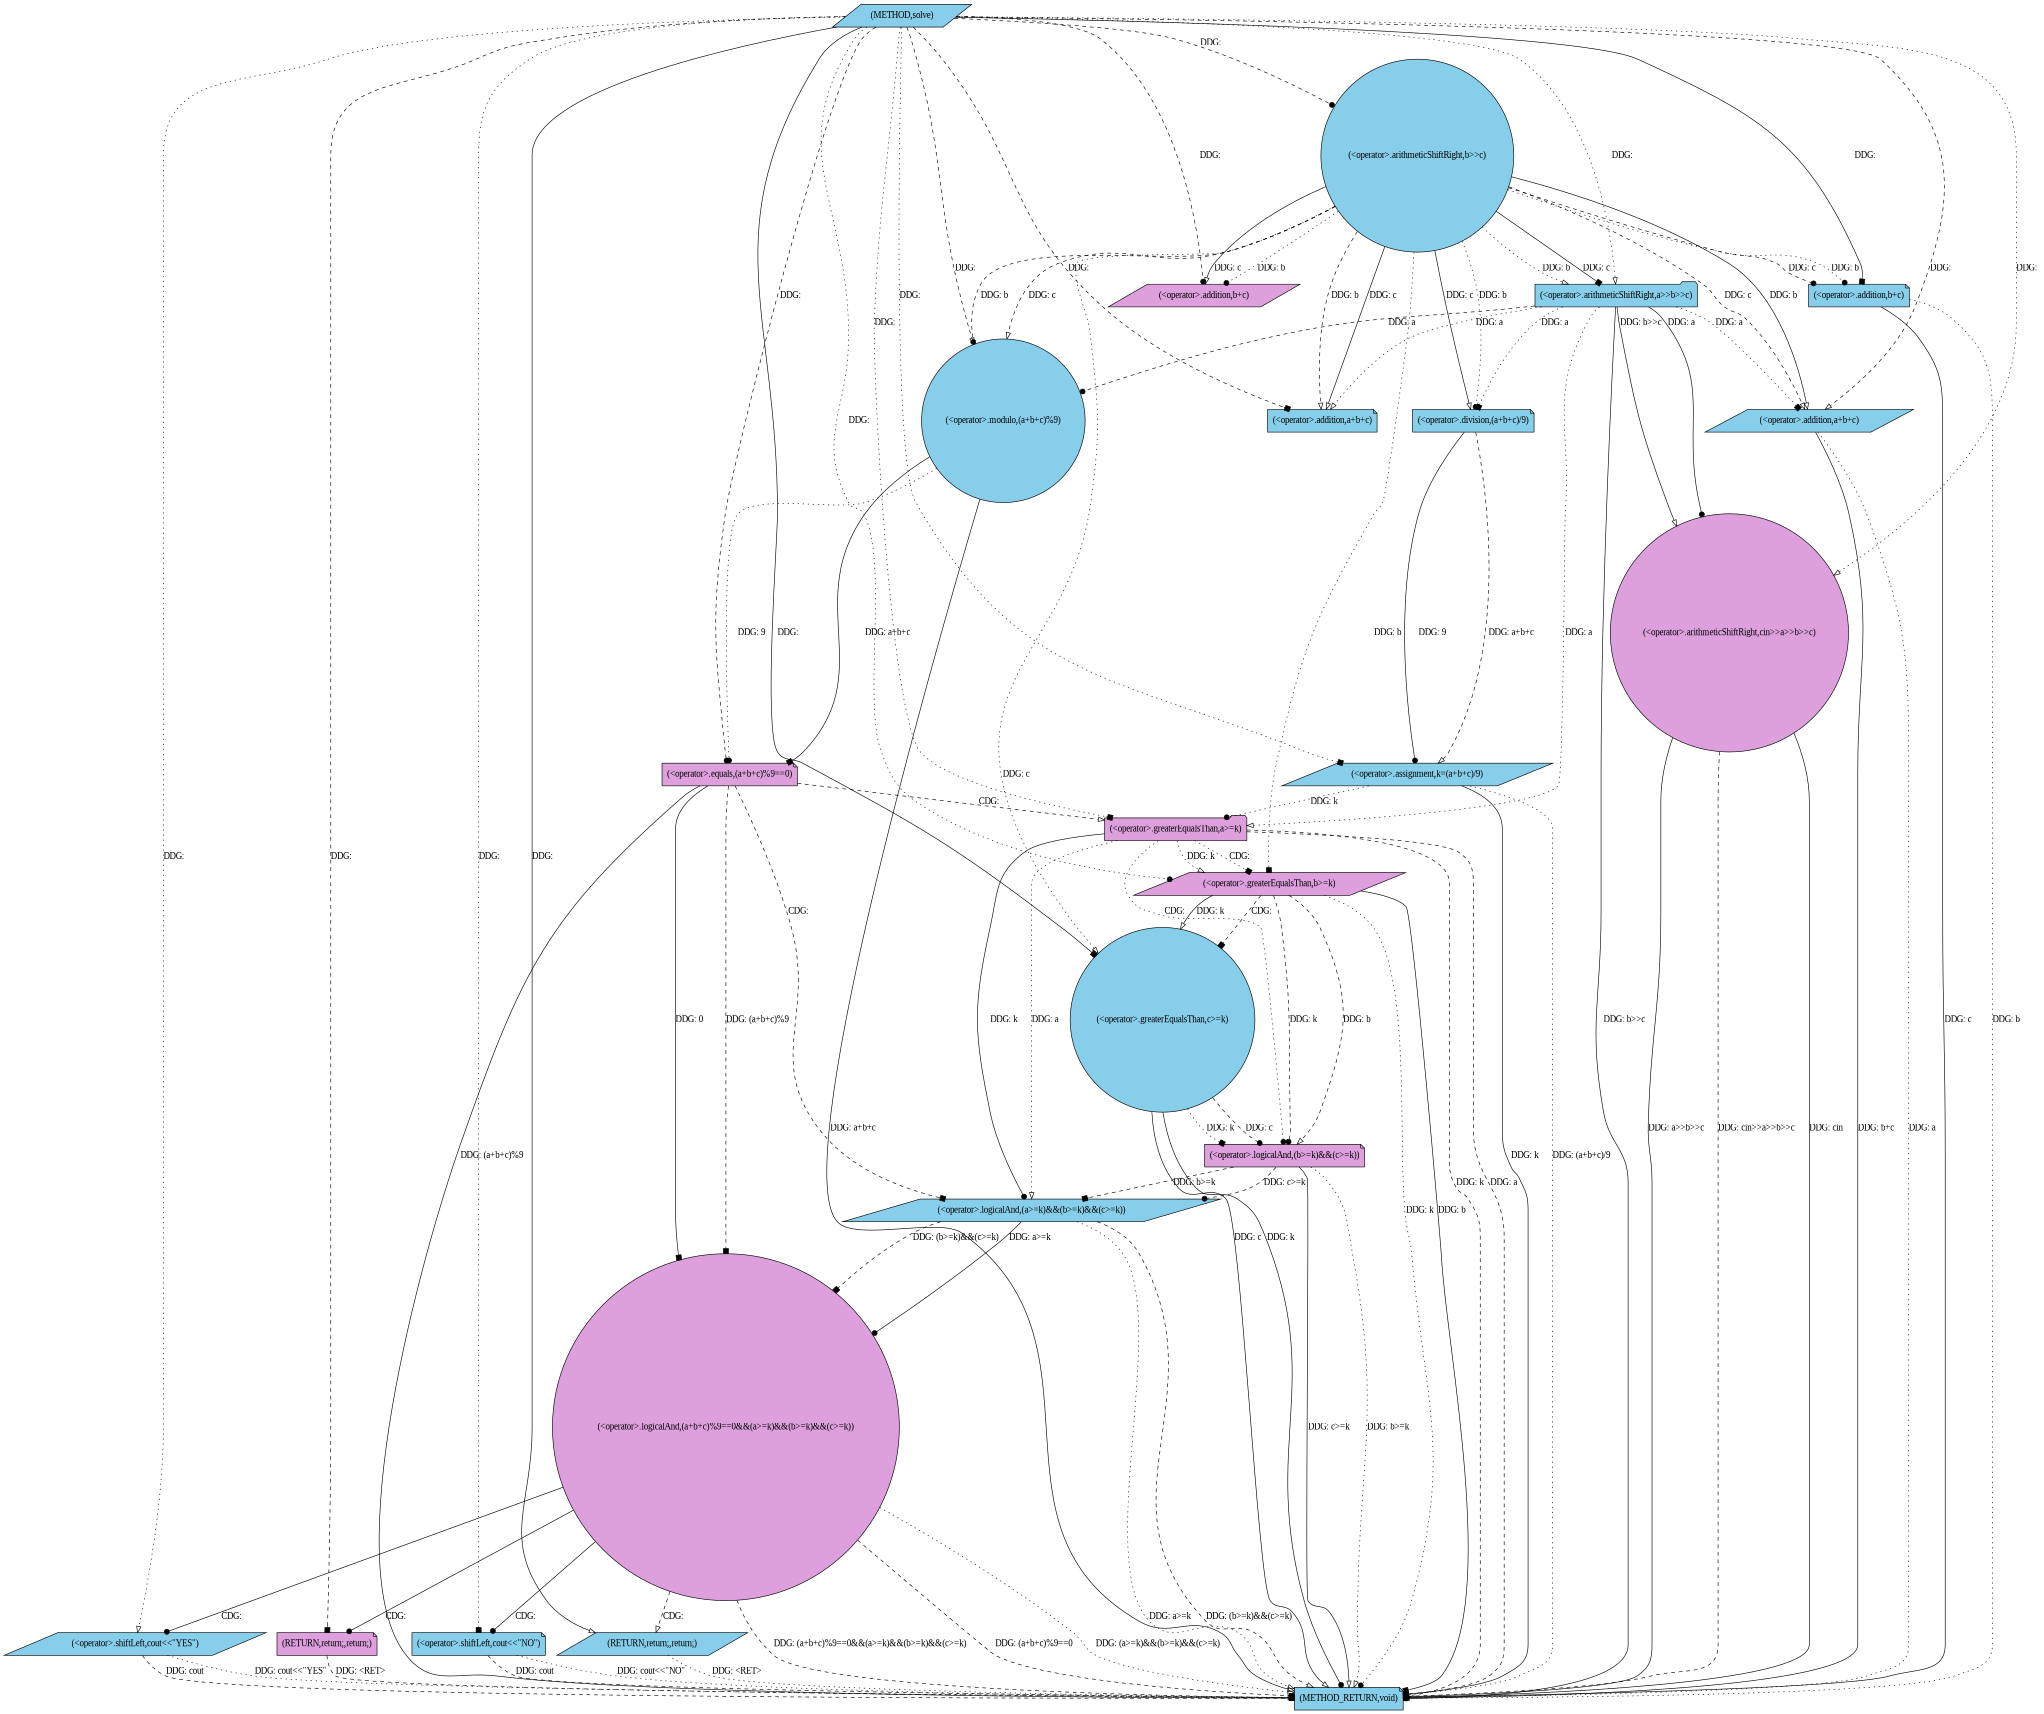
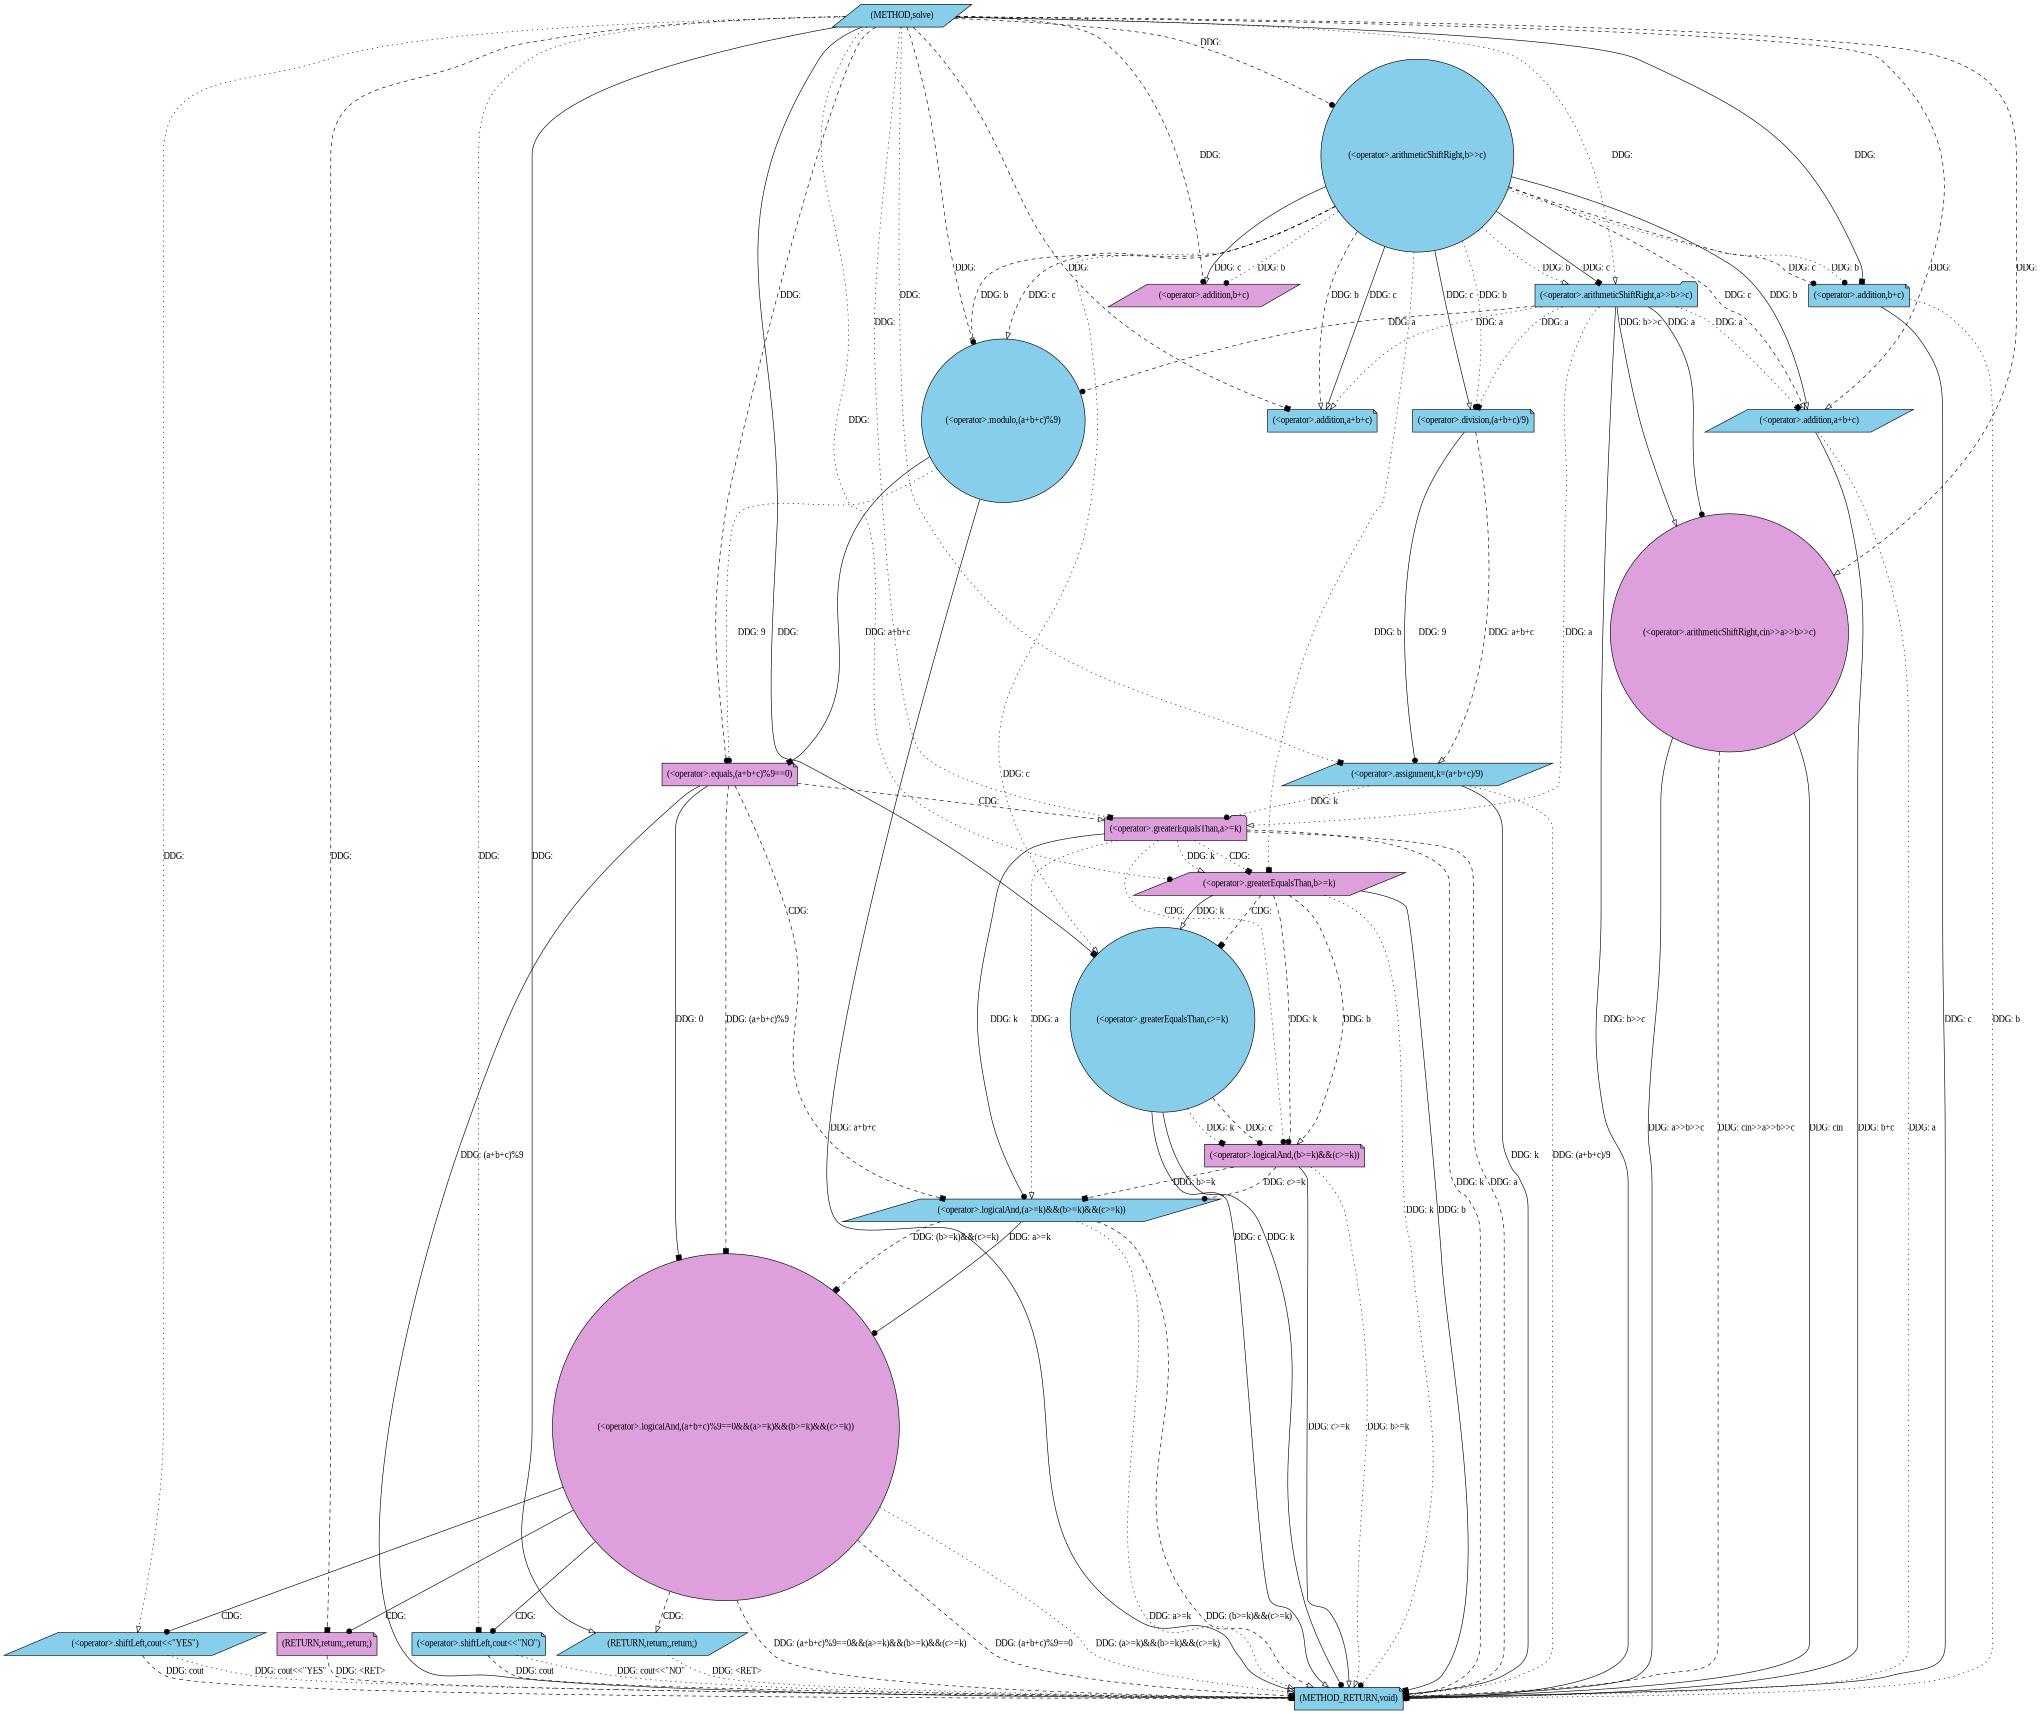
(1759, 36) -> (1759, 36)
